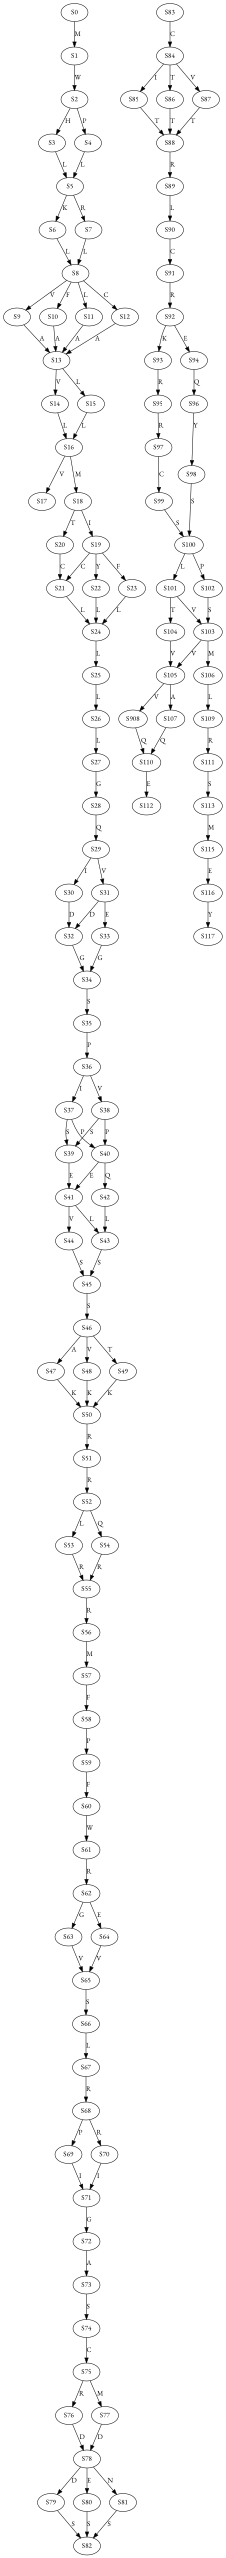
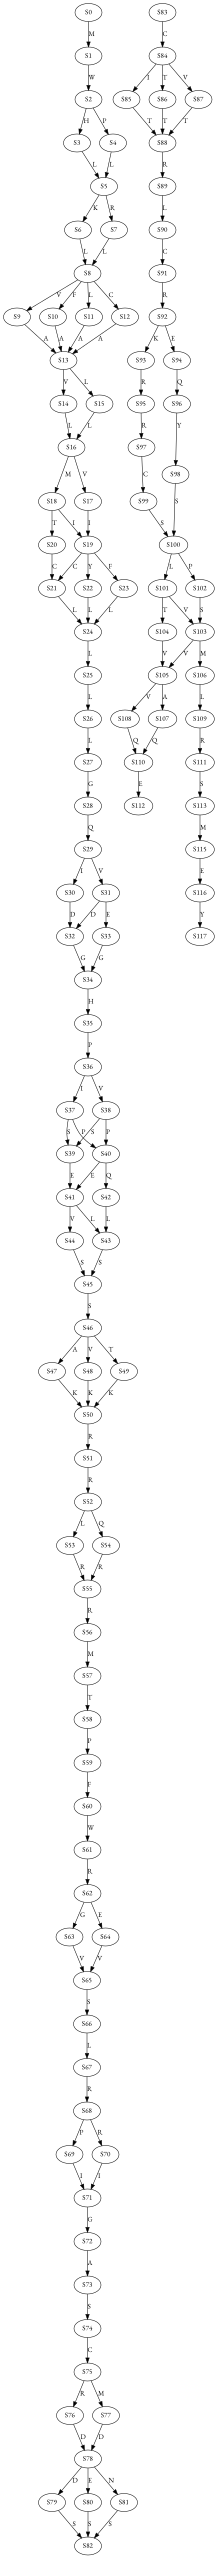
none -> (88, 521)
(133, 719) -> (125, 719)
(89, 1002) -> (91, 1002)
(88, 1698) -> (90, 1698)
